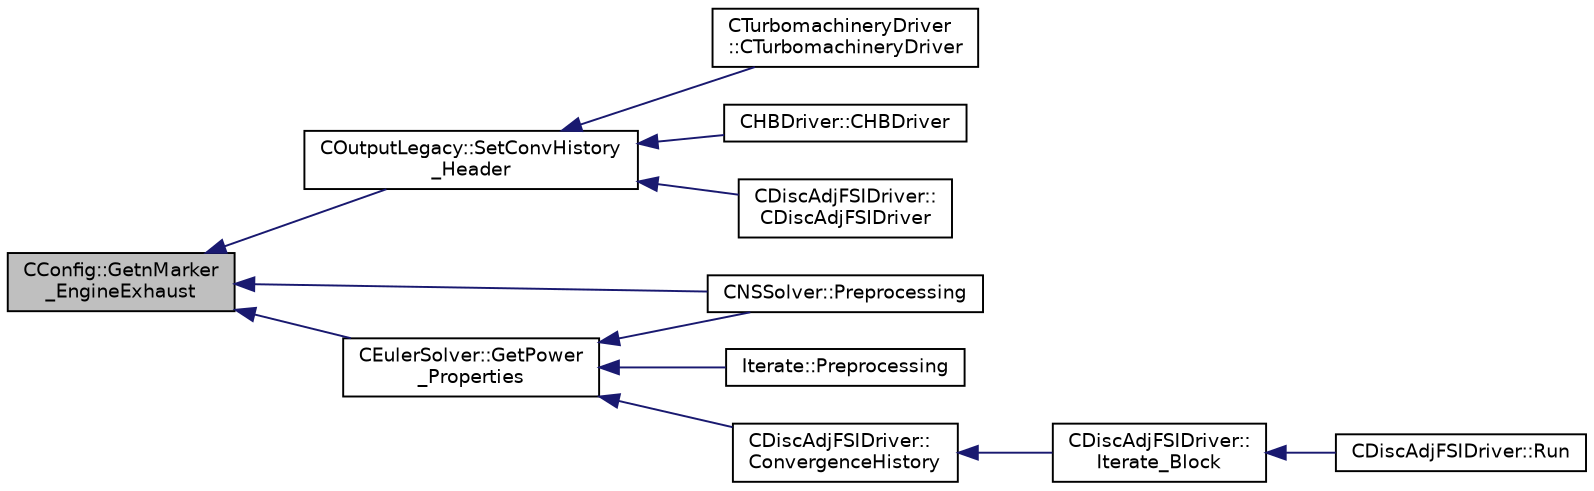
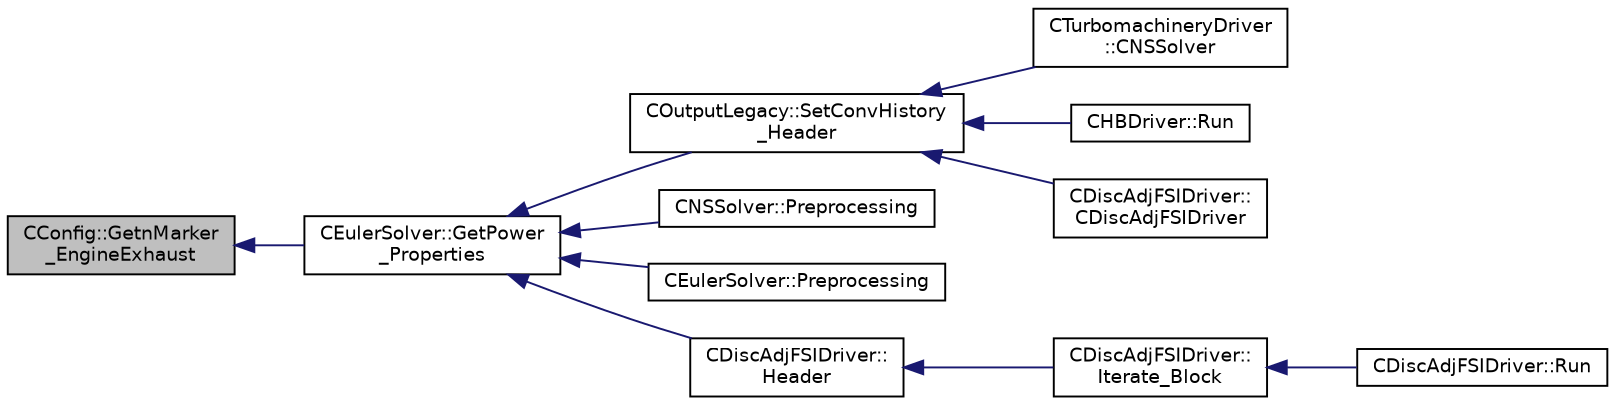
(845, 38) -> (1160, 38)
(845, 123) -> (1160, 123)
(305, 218) -> (609, 179)
(481, 288) -> none
(845, 367) -> (797, 282)
(845, 453) -> (797, 367)
